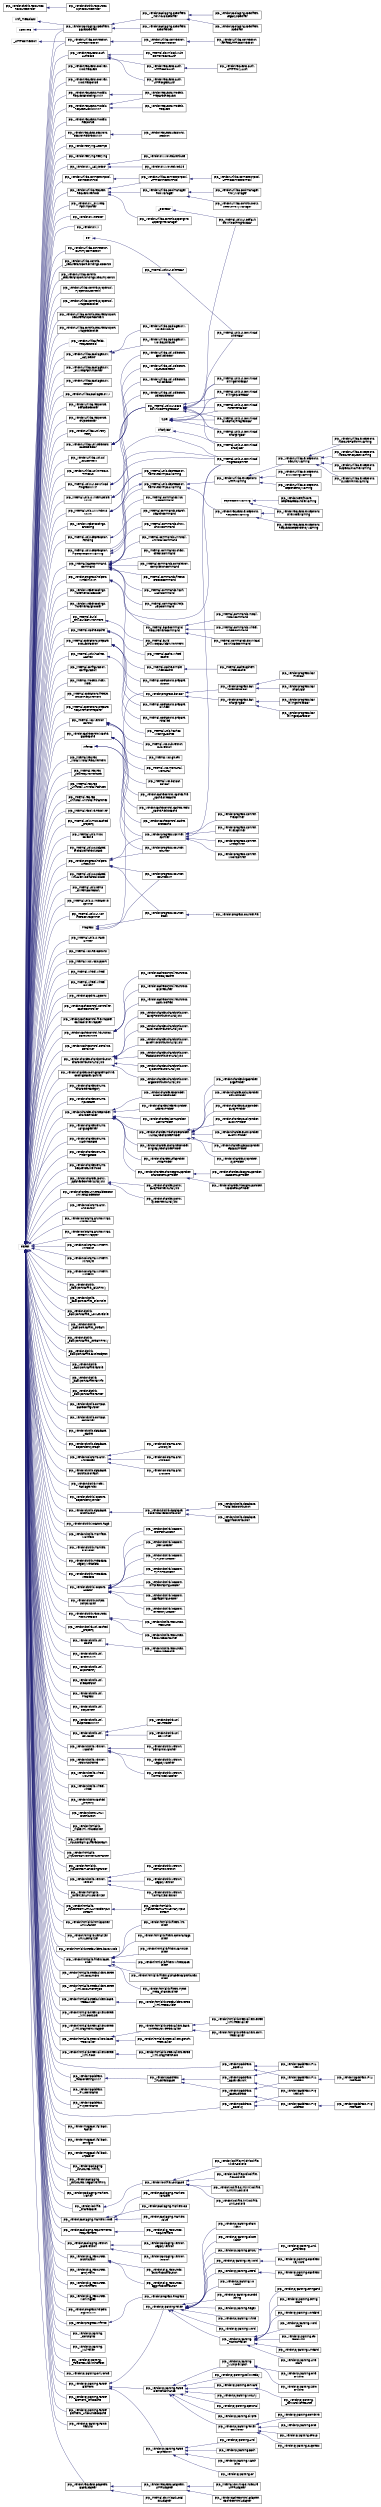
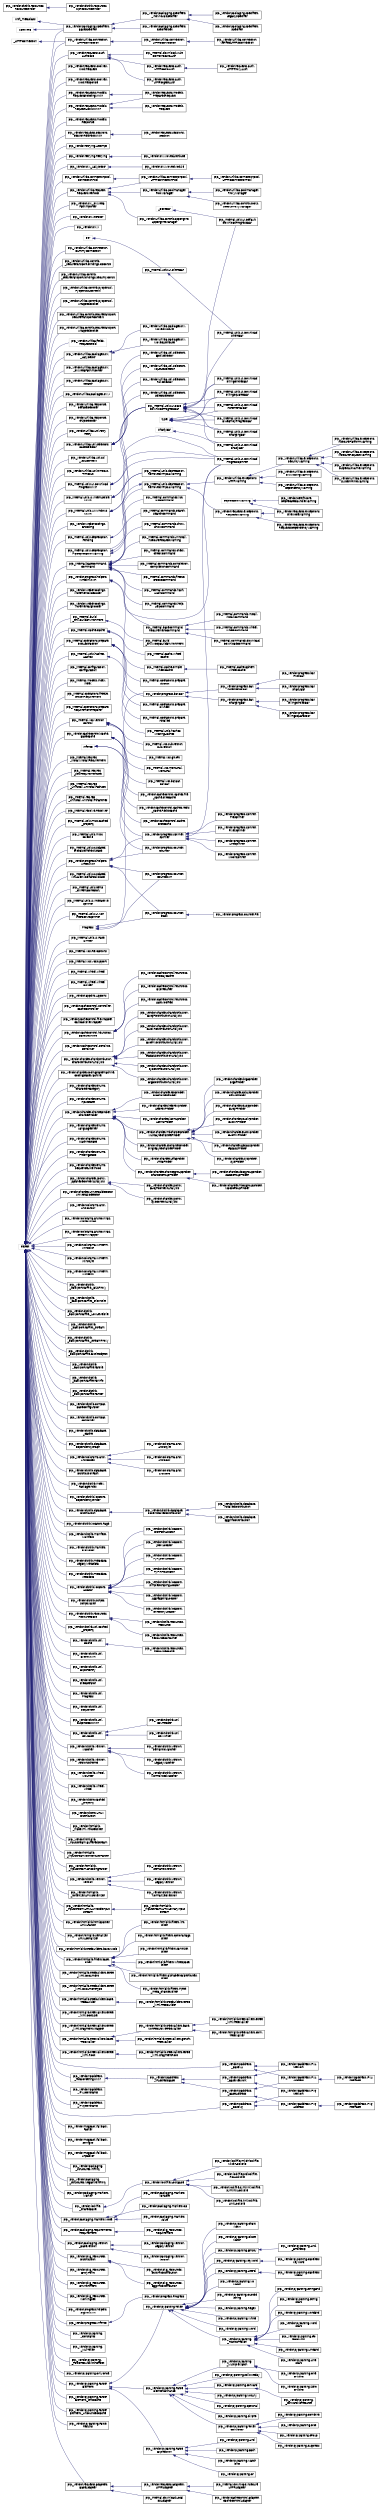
(127, 162) -> (127, 157)
(164, 539) -> (164, 539)
